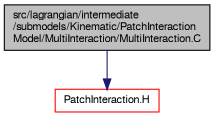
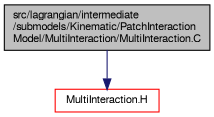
(107, 101) -> (107, 101)
